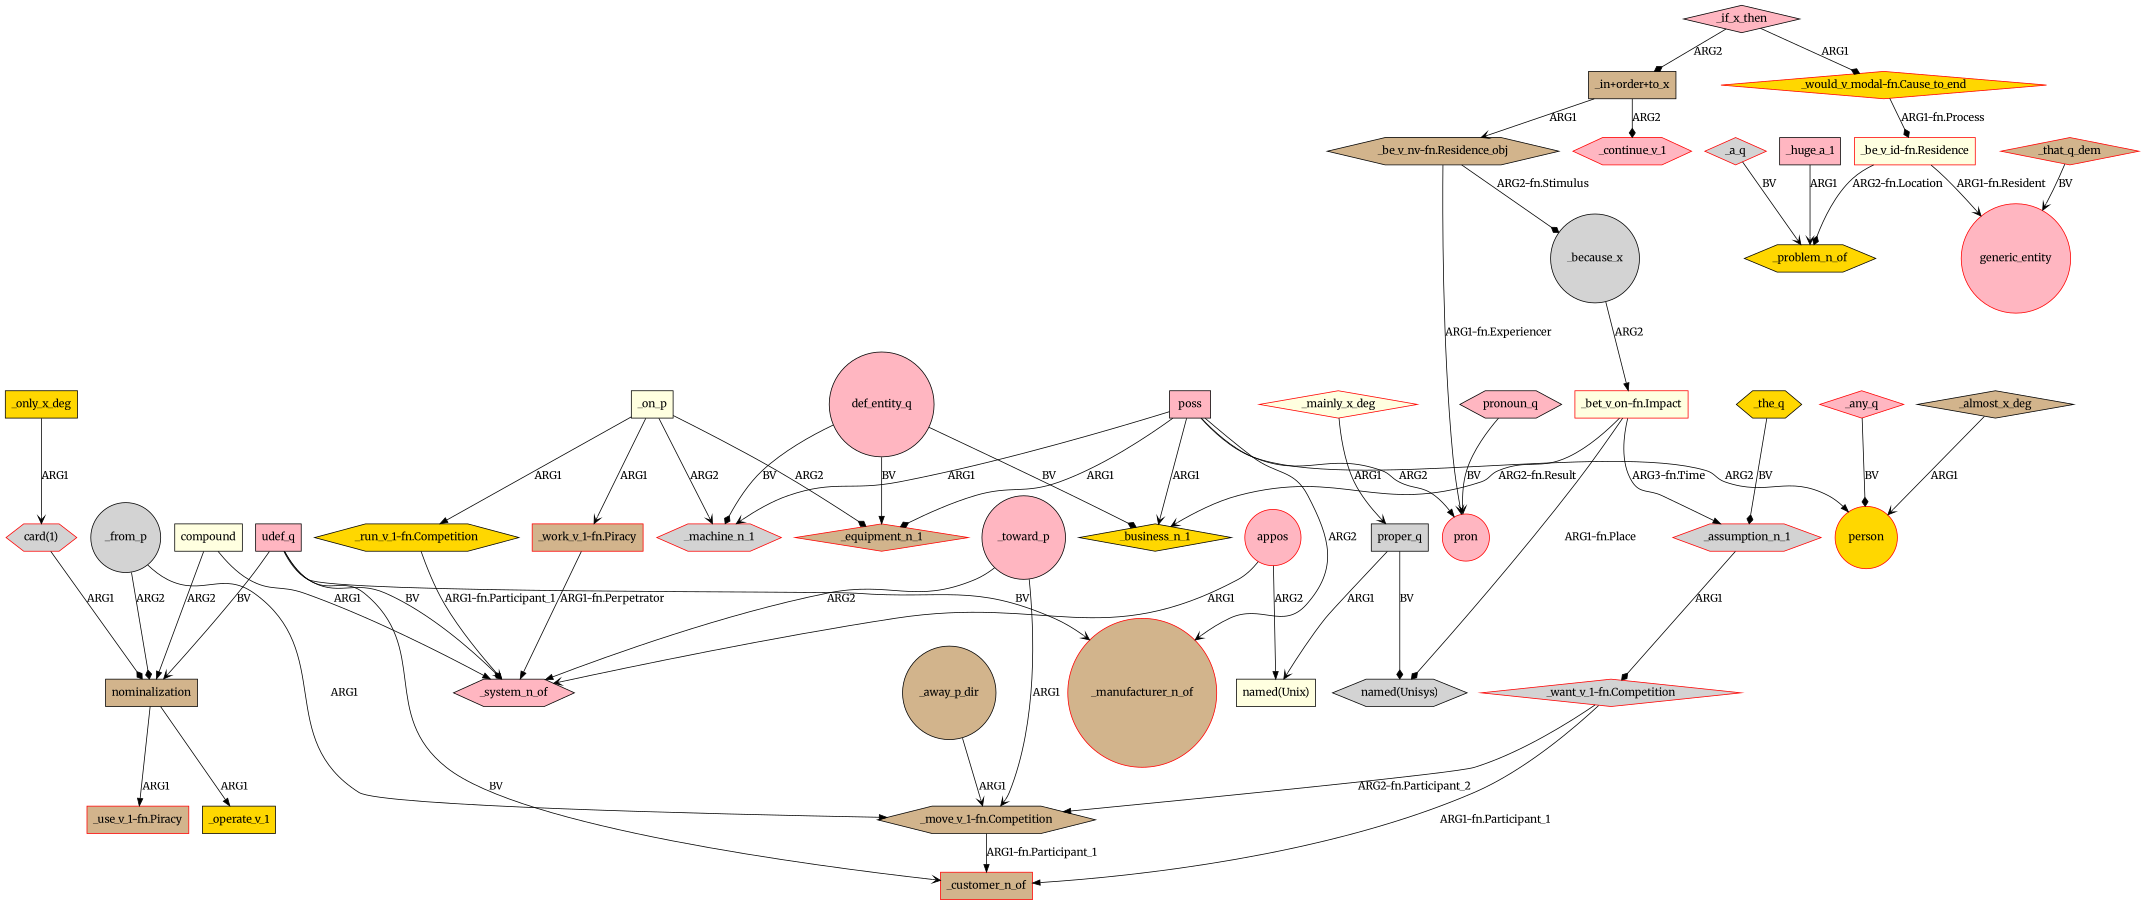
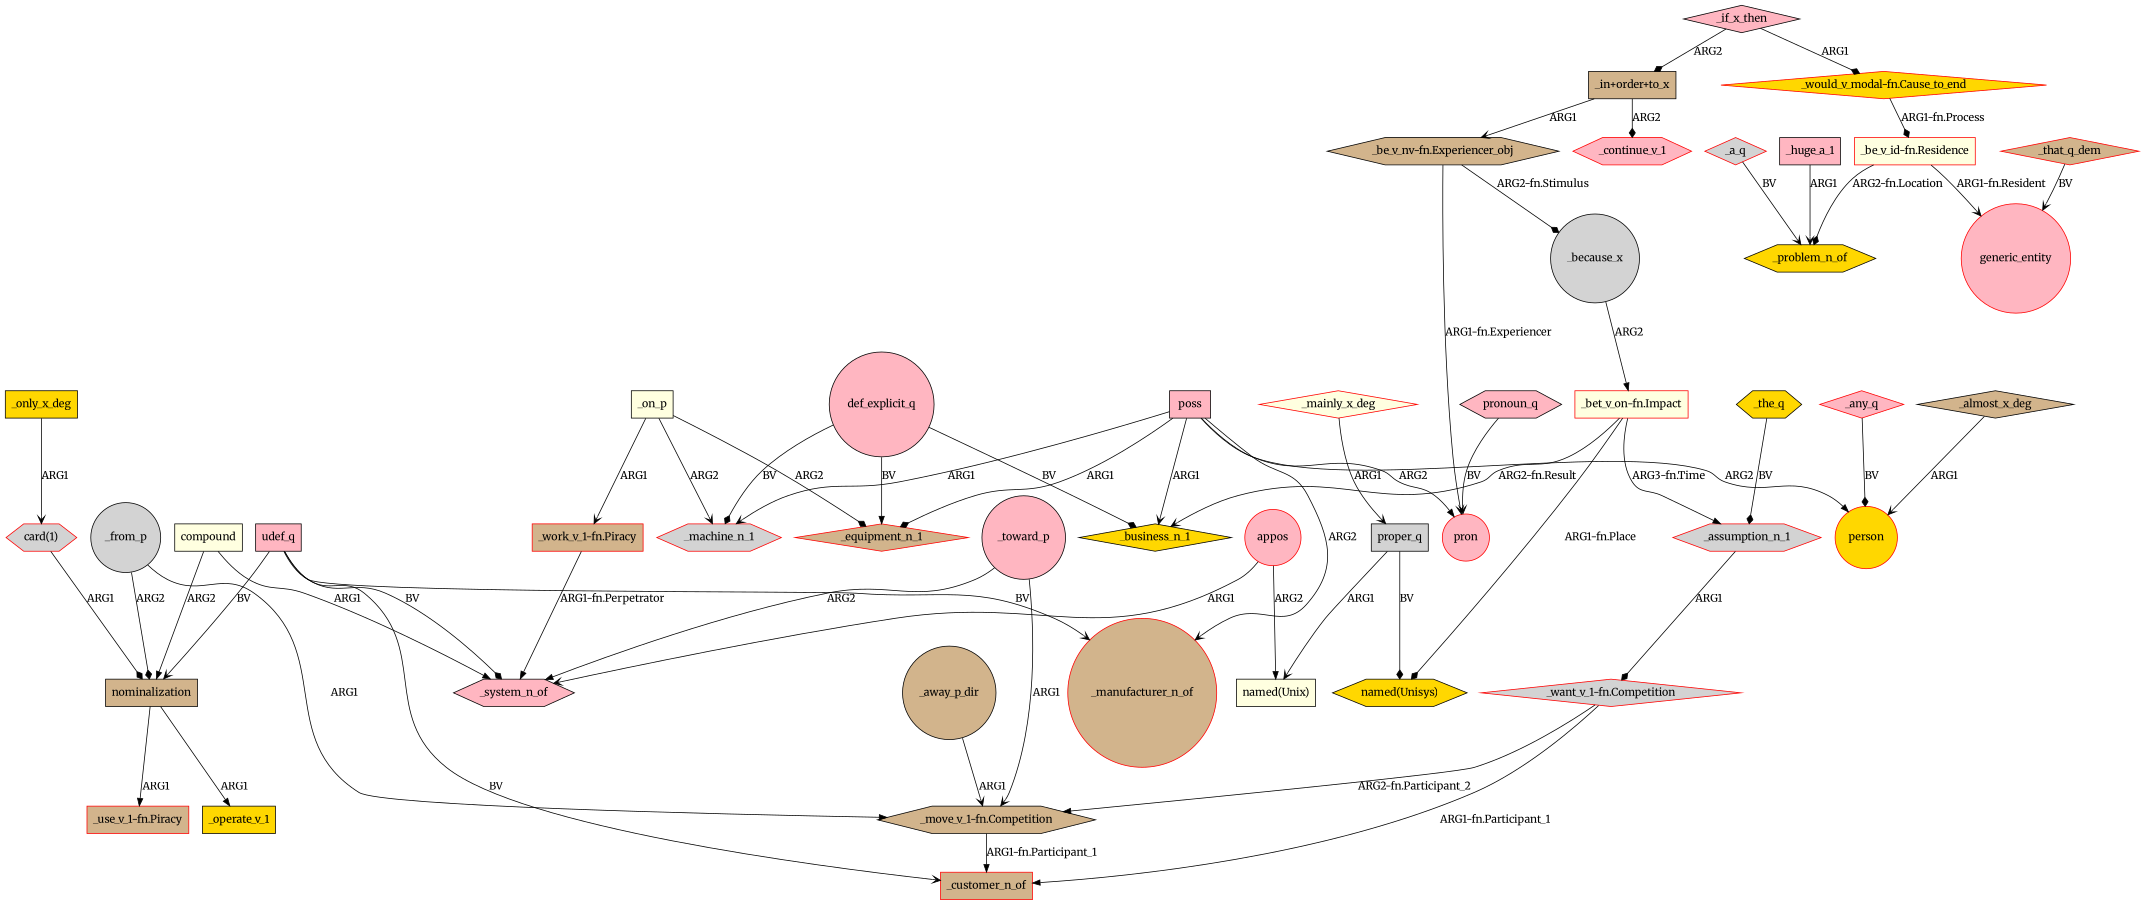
(1443, 151) -> (1443, 151)
(882, 404) -> (882, 404)
(417, 538) -> none
(1400, 693) -> (1400, 693)
